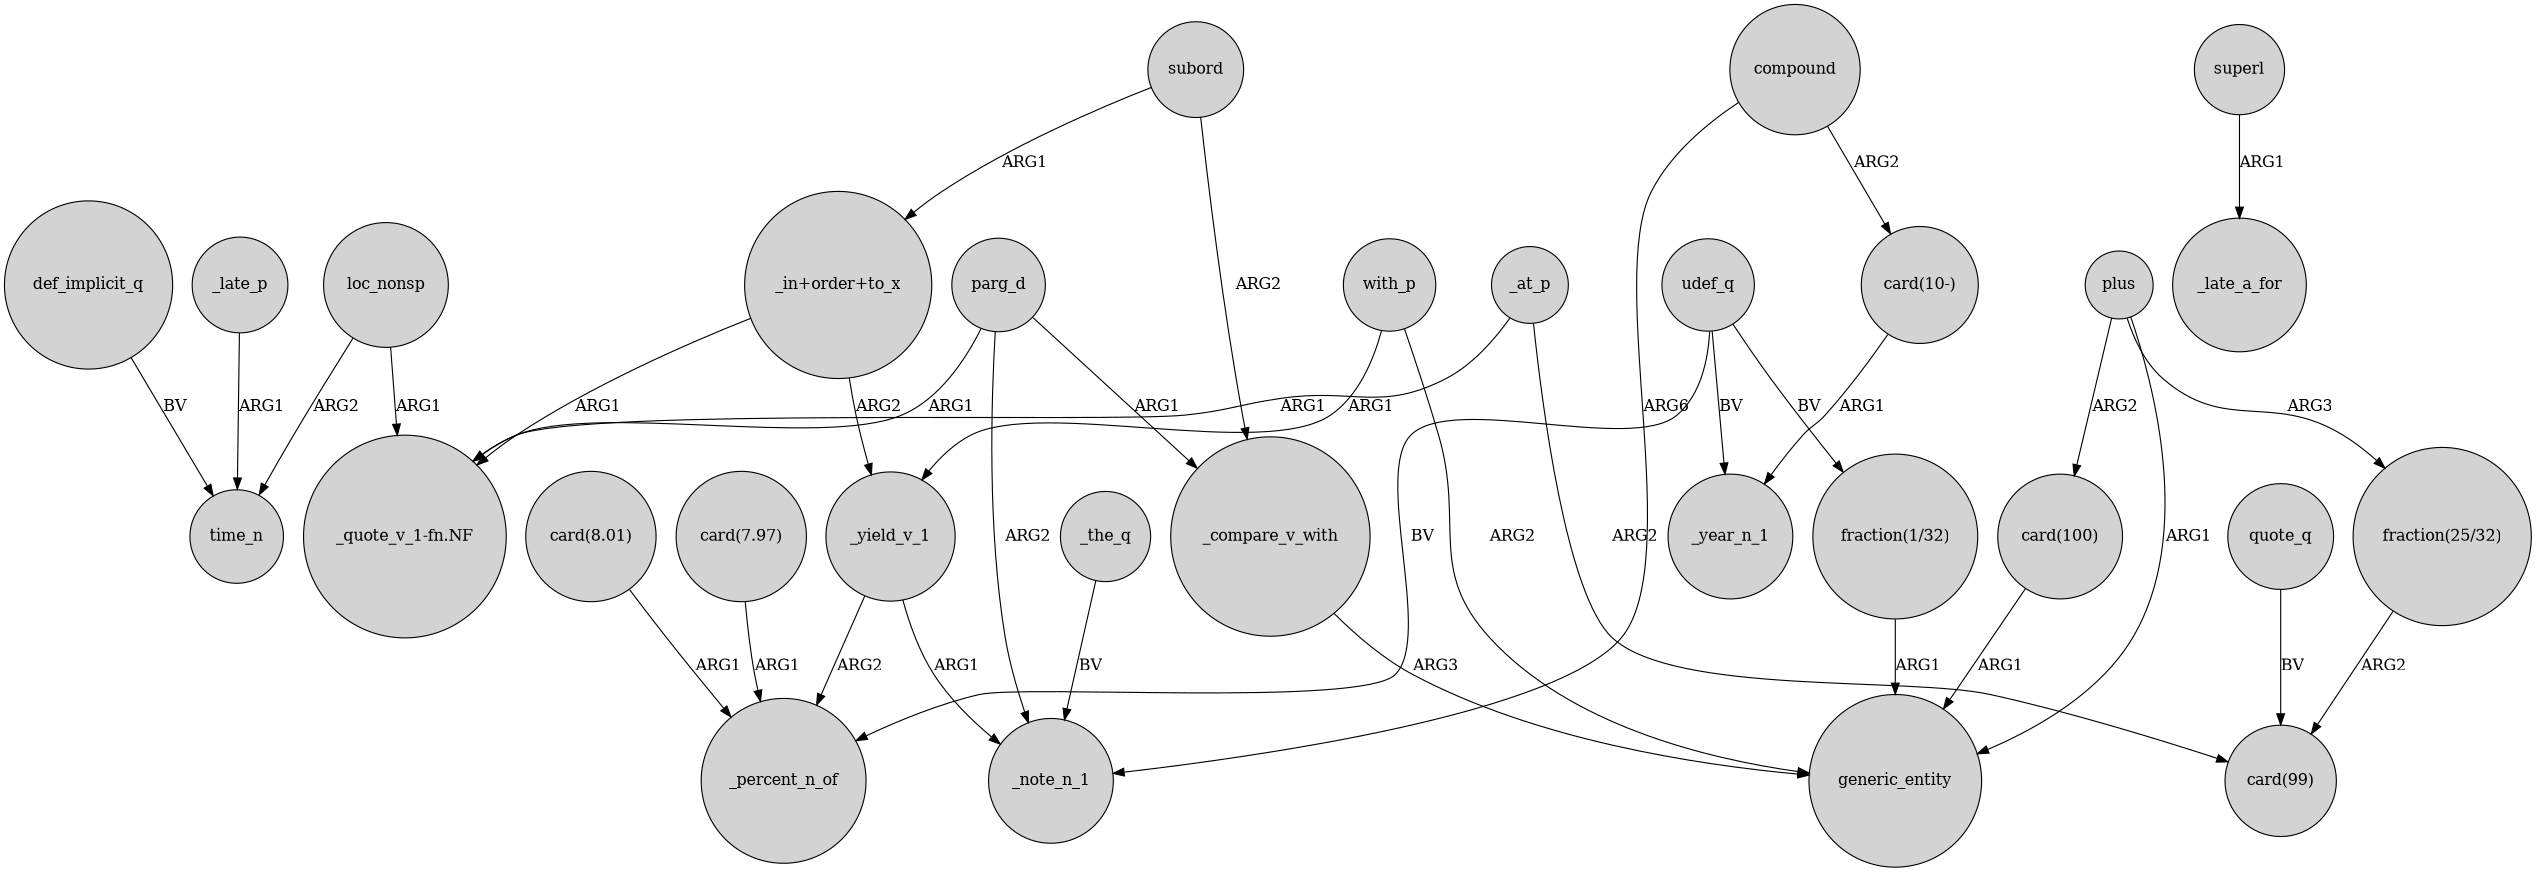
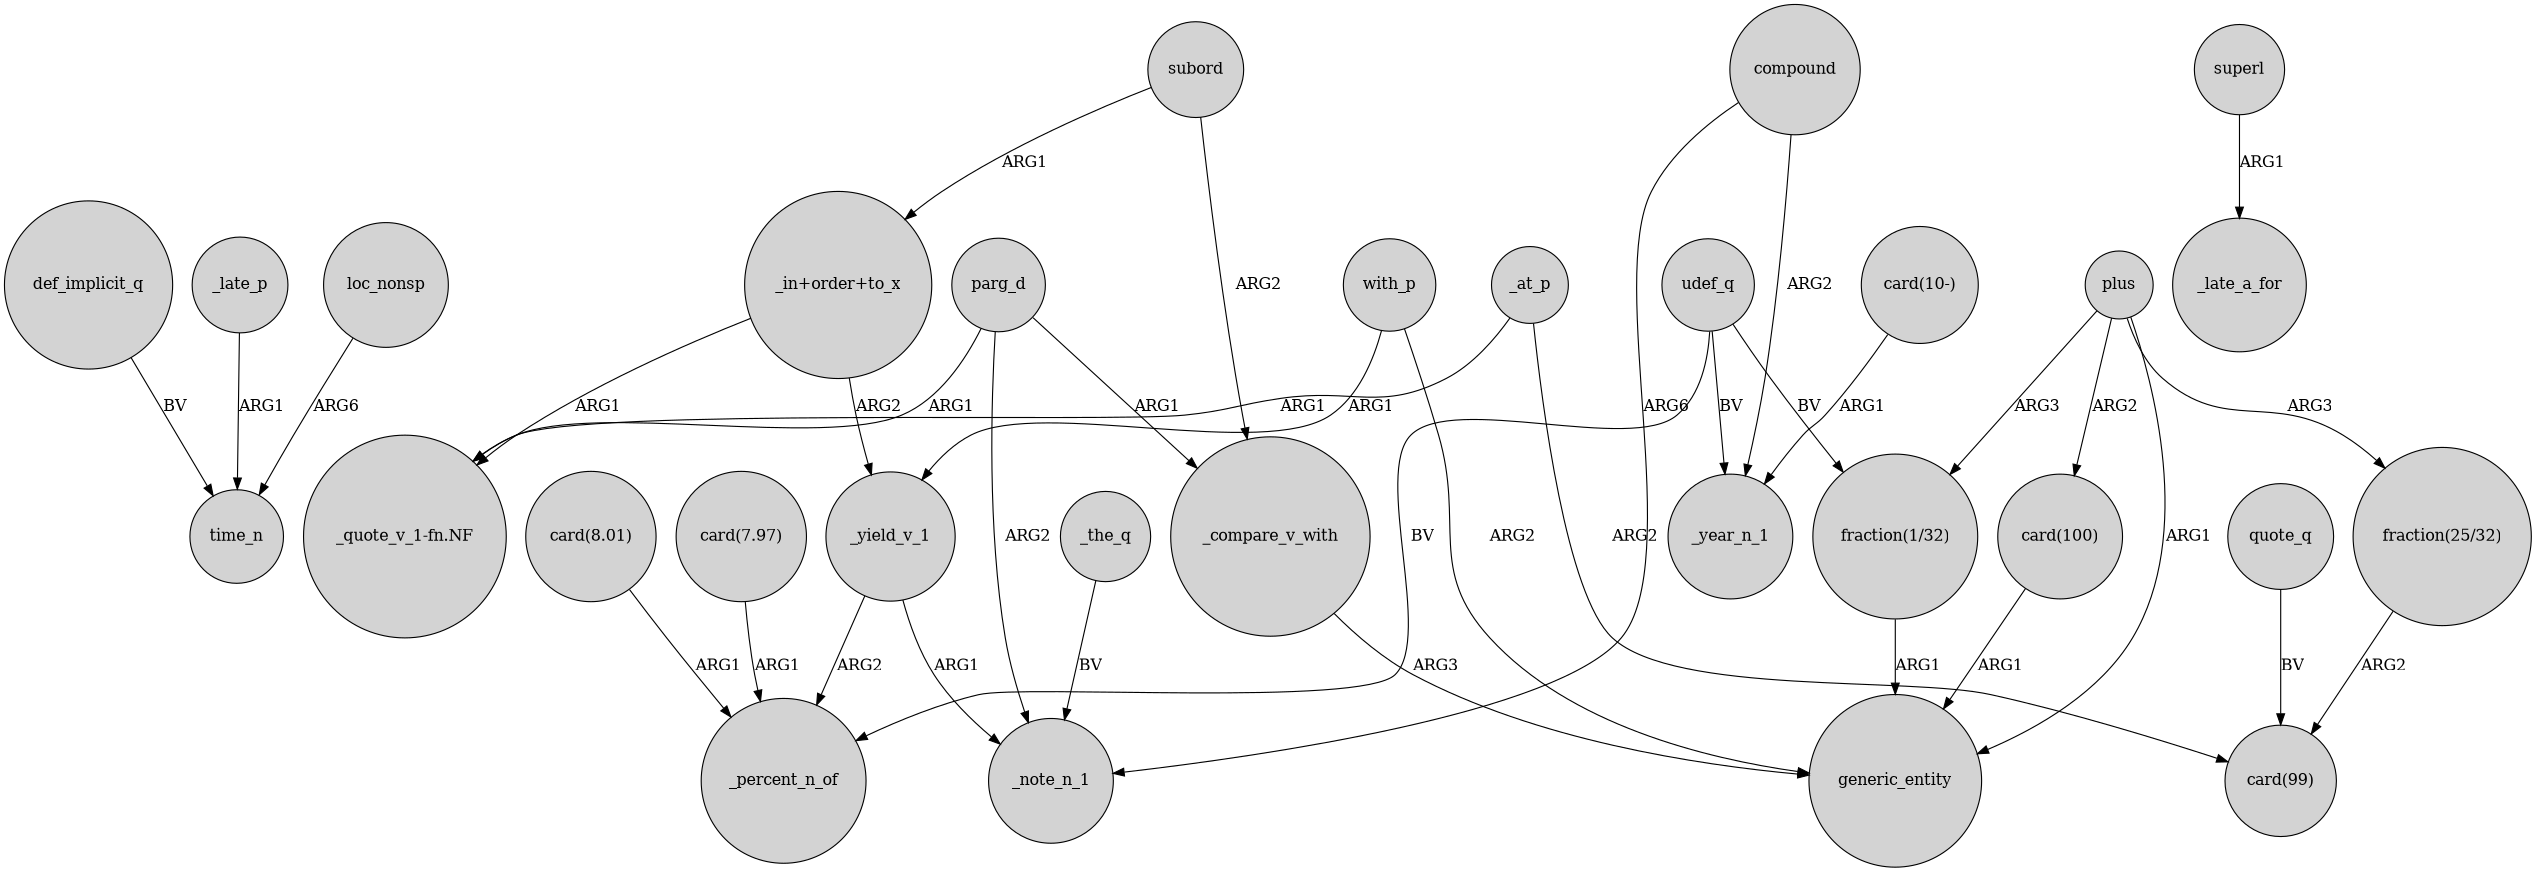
(1856, 175) -> (1776, 301)
(394, 386) -> none
none -> (2027, 388)
(336, 407) -> (336, 407)
